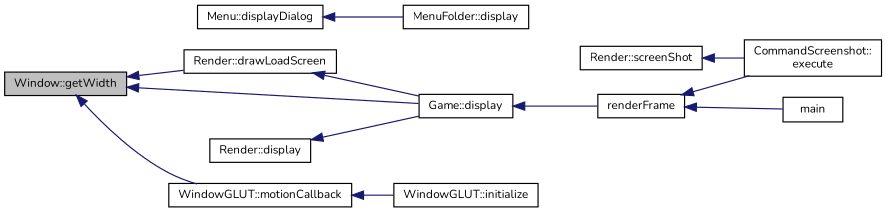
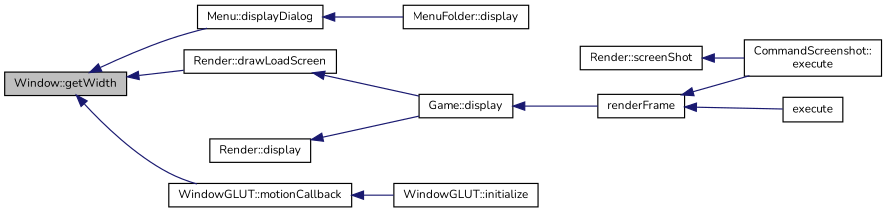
(279, 96) -> (153, 45)
(813, 110) -> (813, 110)
